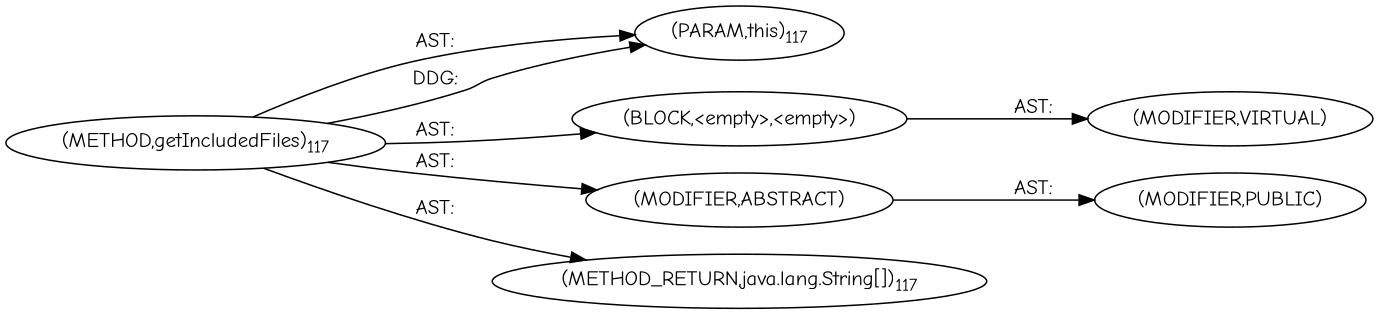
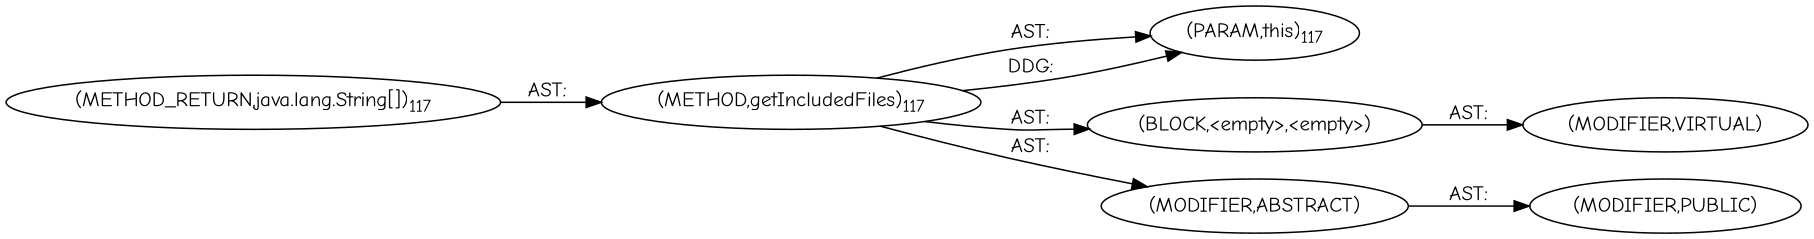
(415, 219) -> (543, 102)
